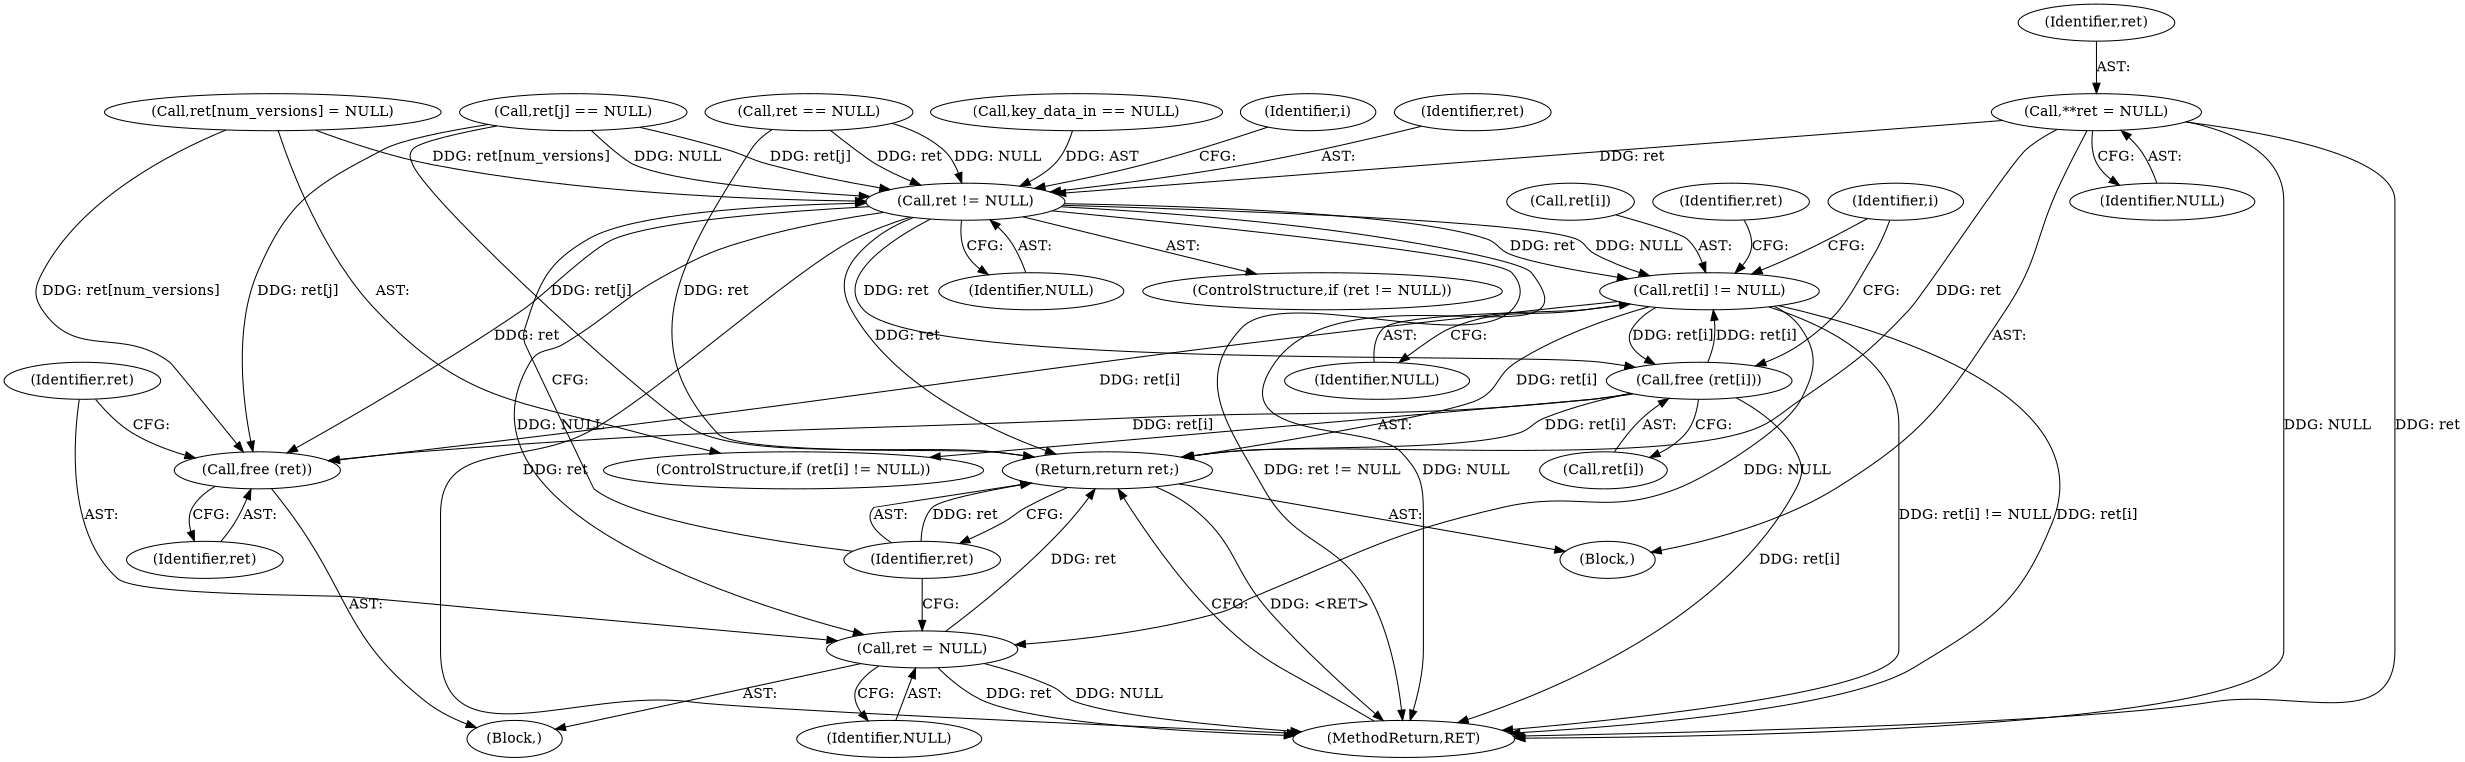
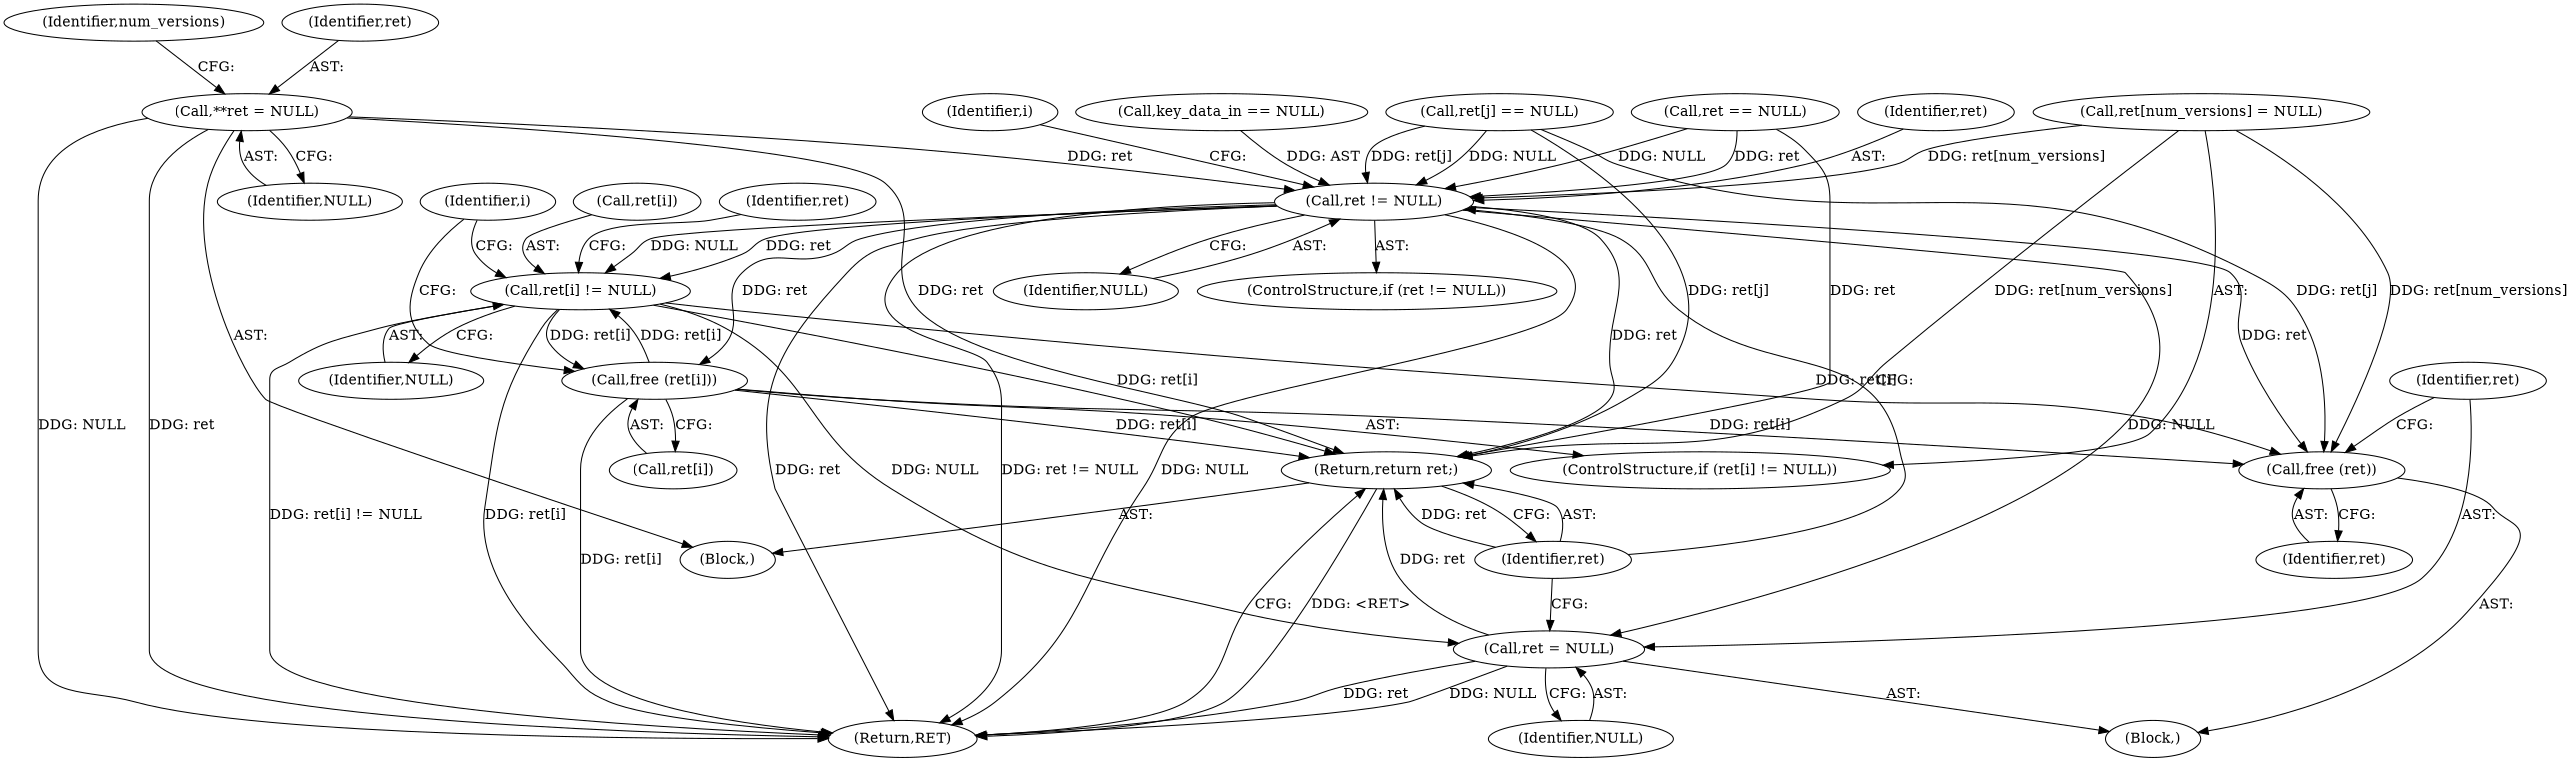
none -> (134, 23)
none -> (1878, 370)
(1404, 739) -> (903, 739)
